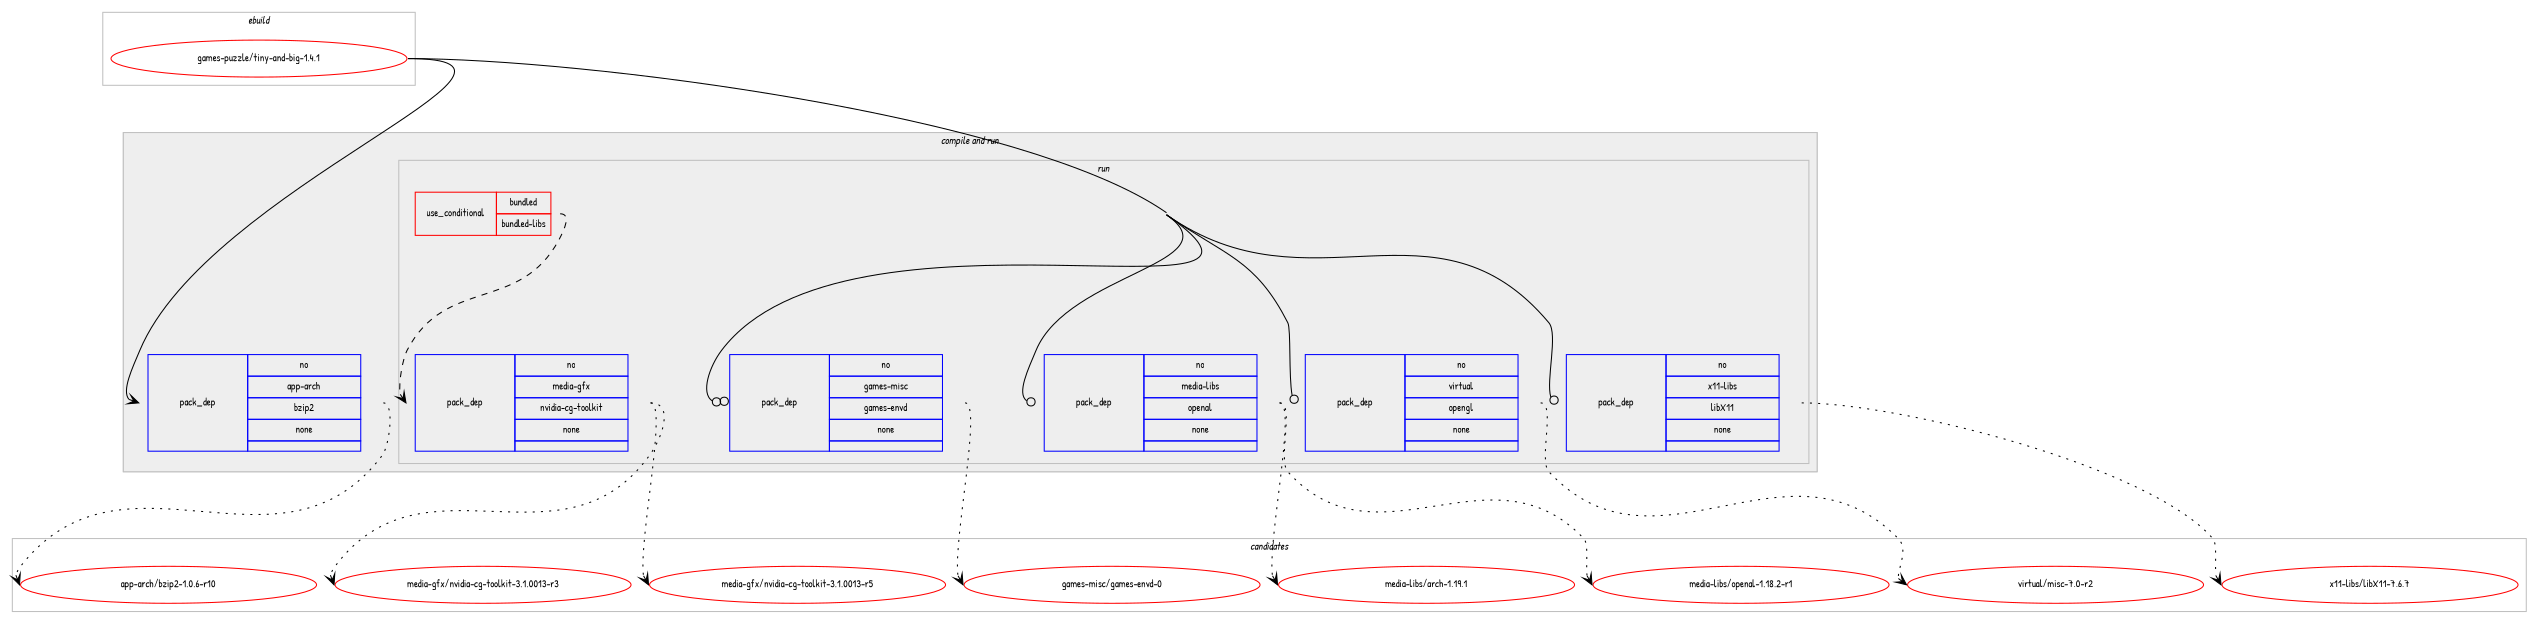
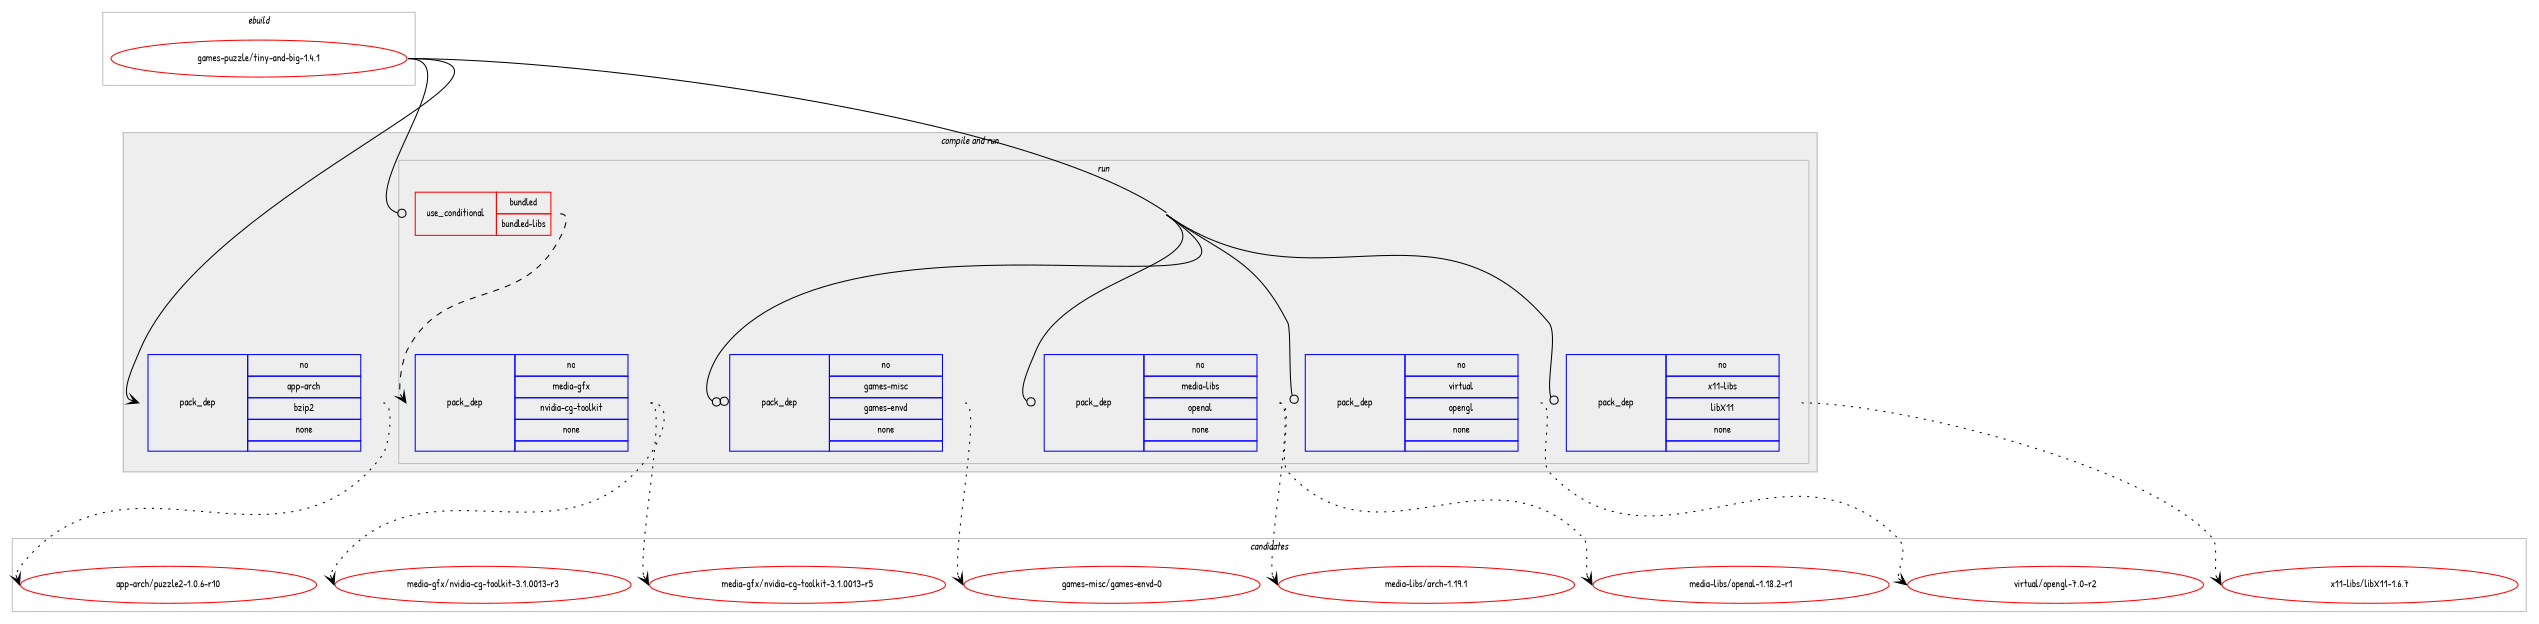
none -> (412, 124)
(169, 585) -> (169, 585)
(2056, 585) -> (2056, 585)
(2370, 585) -> (2370, 585)
